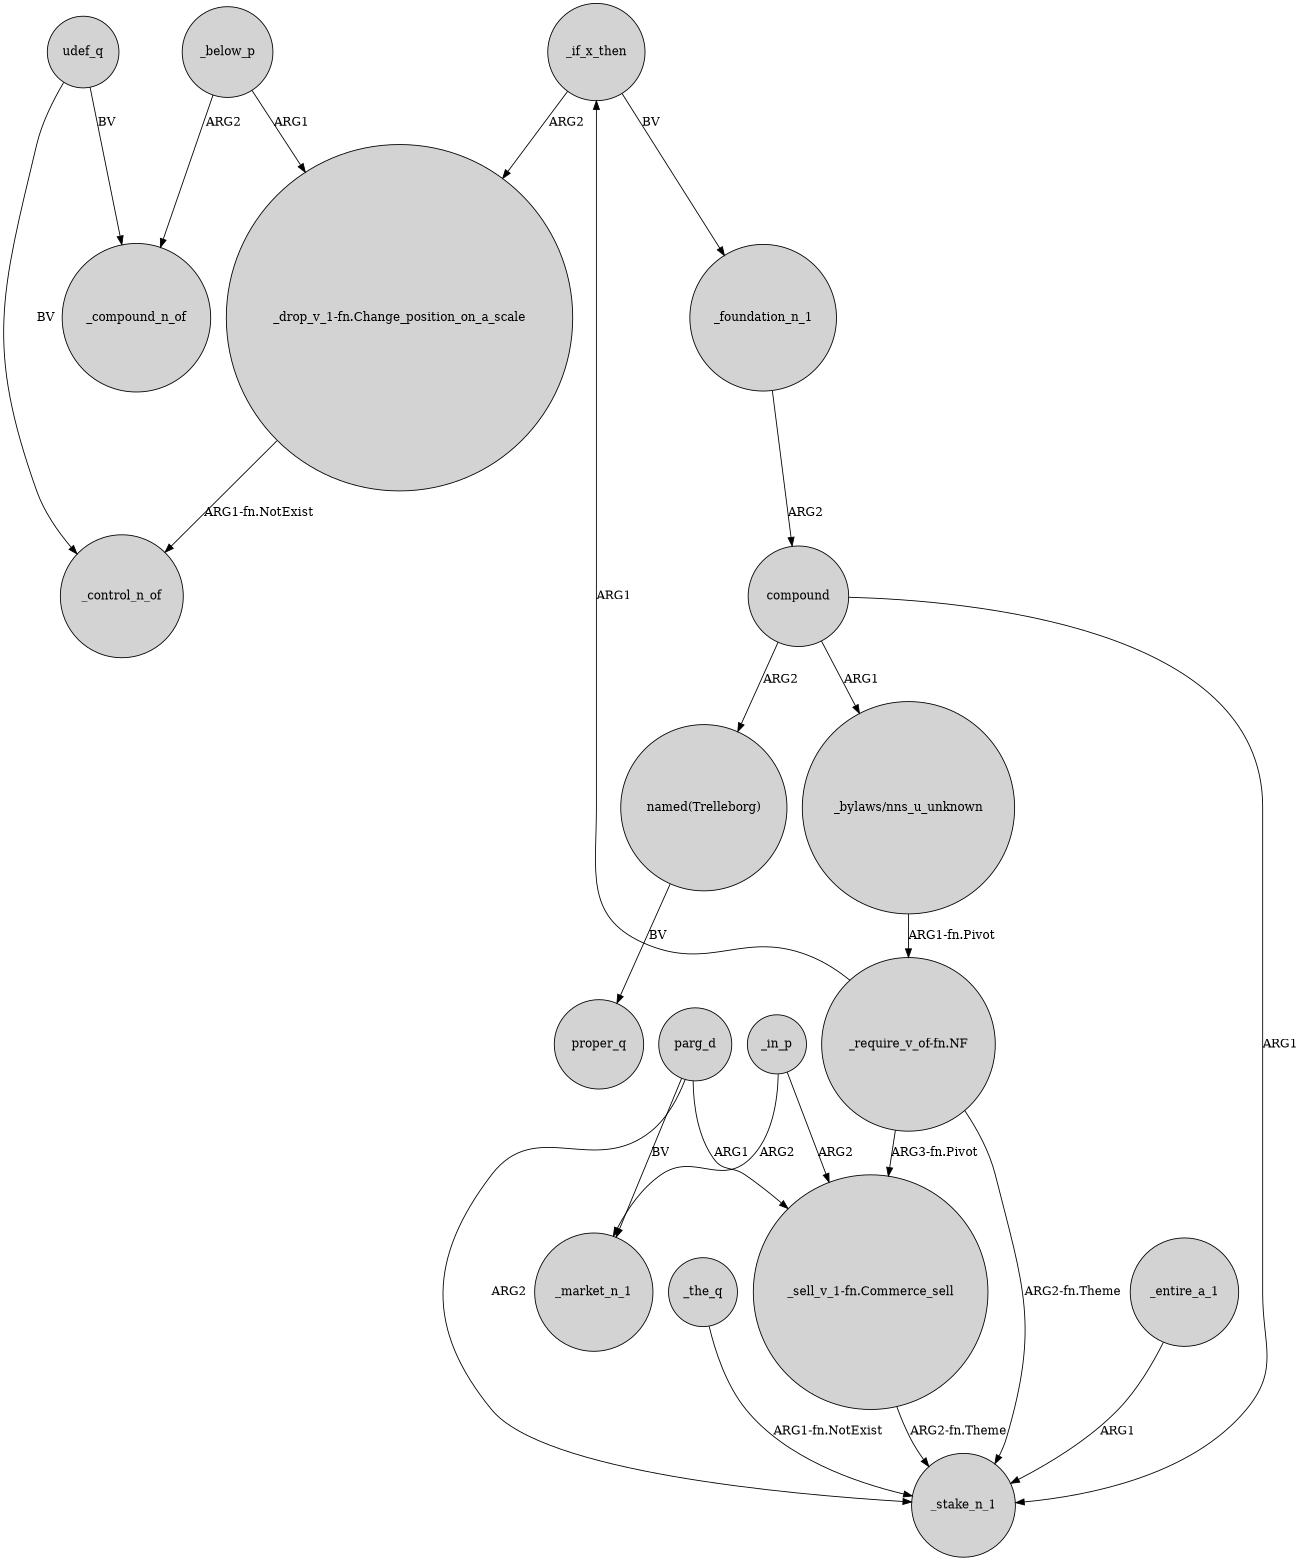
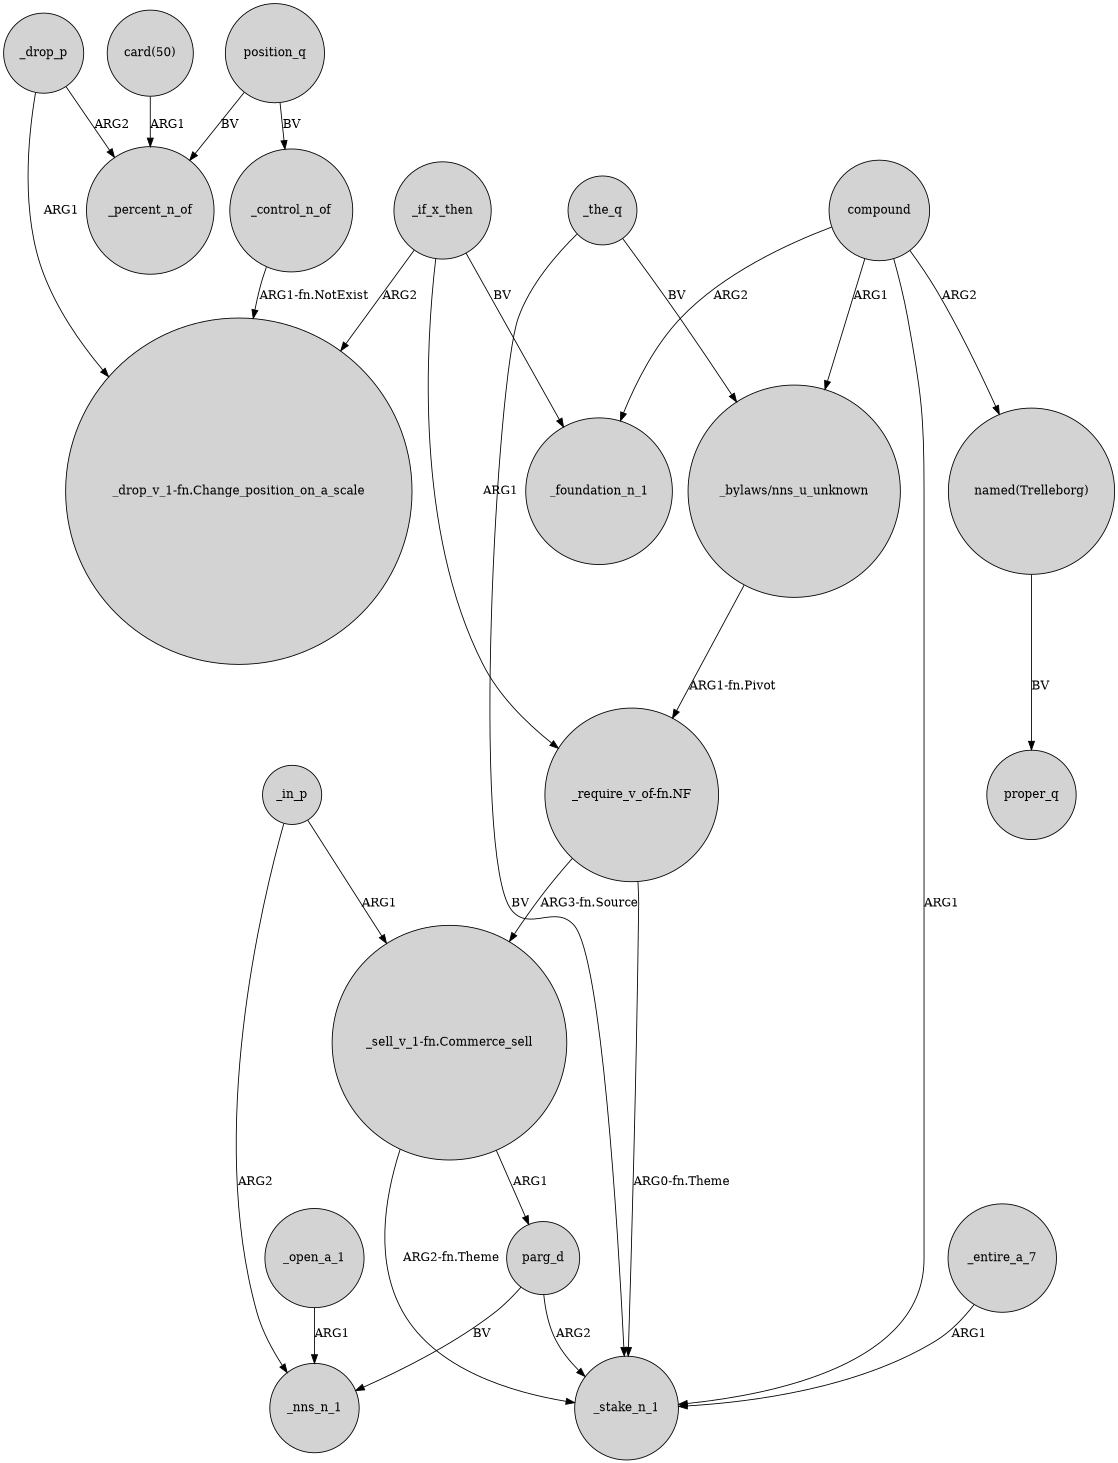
(83, 52) -> (275, 53)
(228, 52) -> (44, 53)
none -> (150, 53)
none -> (676, 312)
(136, 318) -> (150, 210)
(782, 464) -> (705, 296)
(224, 494) -> (260, 288)
(596, 645) -> (438, 517)
(836, 1153) -> (379, 903)
(935, 1153) -> (590, 903)
(714, 1159) -> (511, 1183)
none -> (314, 1258)
(594, 1292) -> (314, 1408)
(1073, 1292) -> (682, 1182)
(1184, 1292) -> (1002, 1258)
(828, 1431) -> (520, 903)
